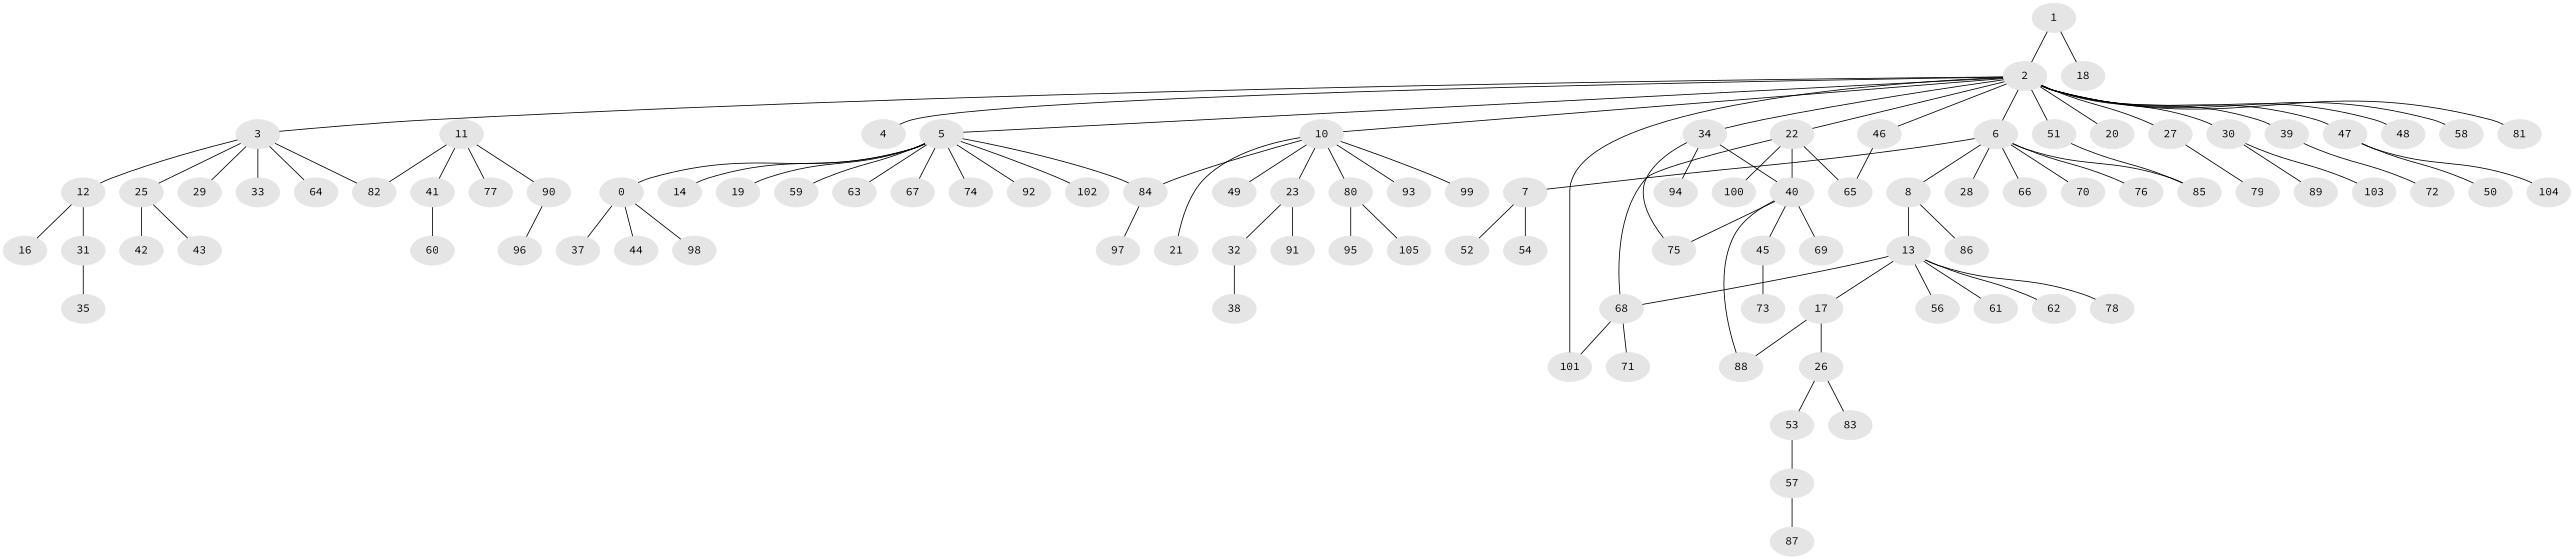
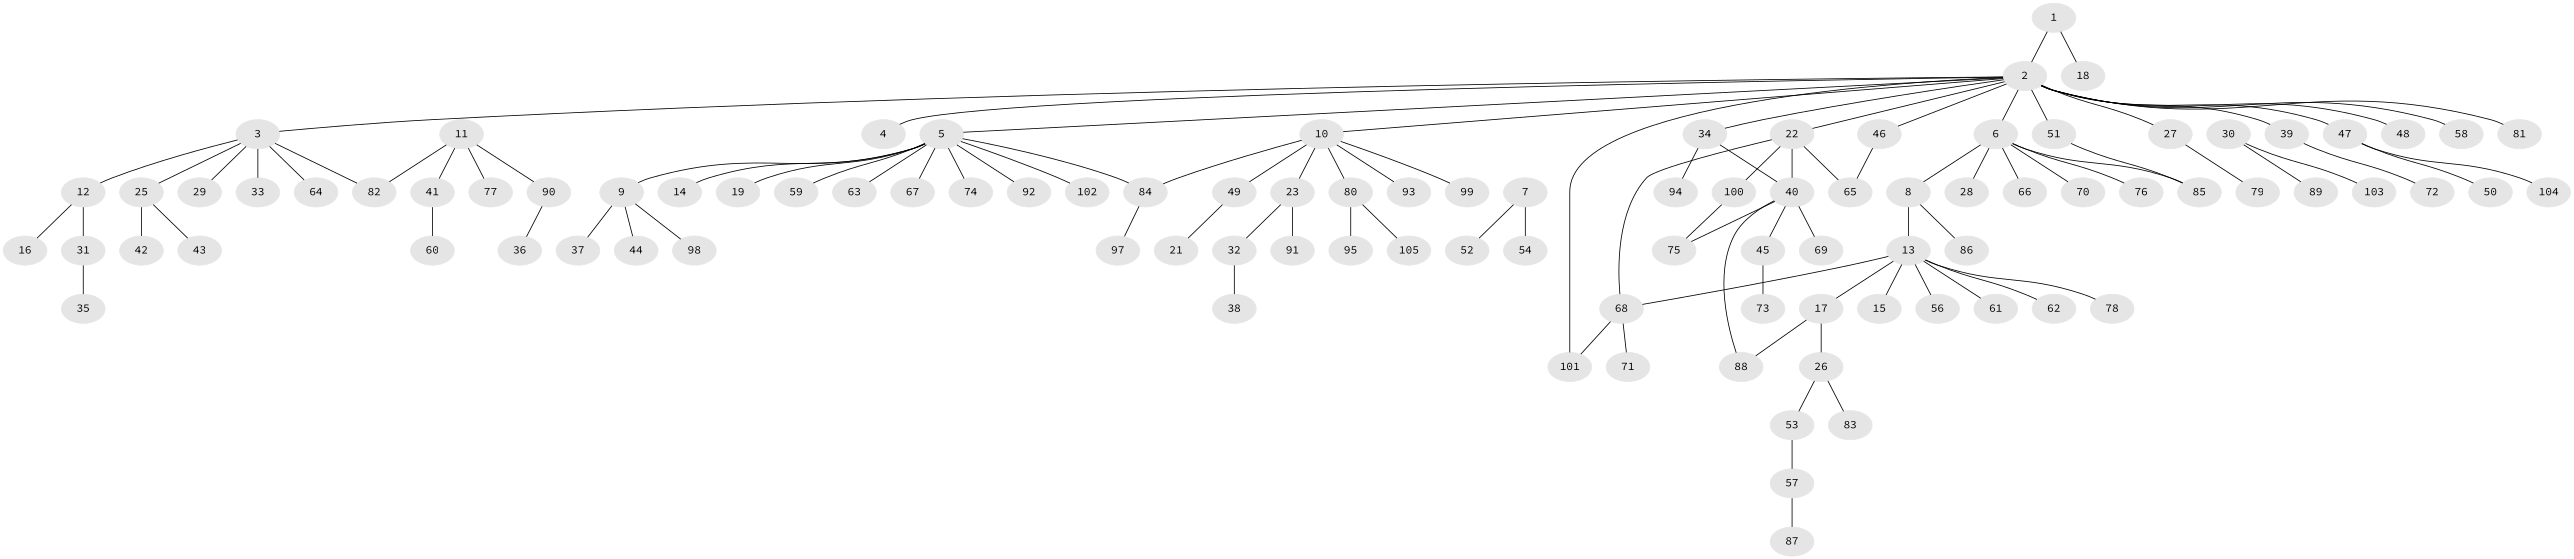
(2127, 105) -> none
(2112, 134) -> none
(1772, 165) -> none
(1211, 173) -> (1205, 221)
(622, 192) -> (622, 192)
(1643, 192) -> (1704, 221)
(520, 251) -> (520, 251)
none -> (1879, 309)
